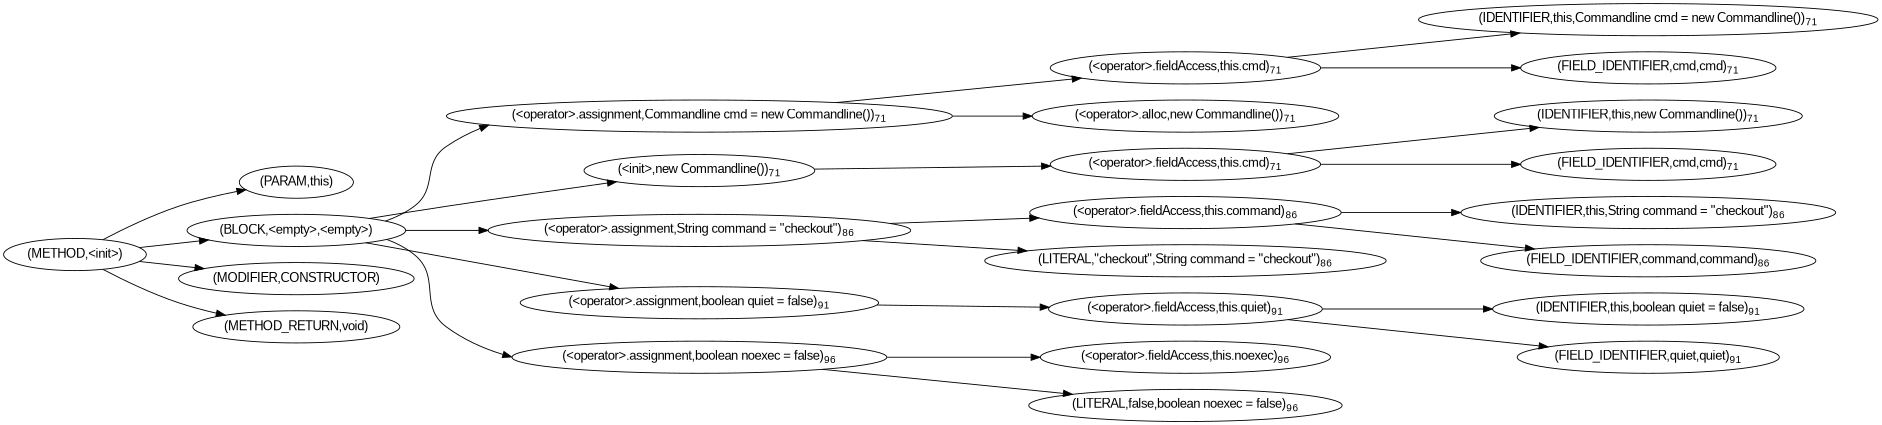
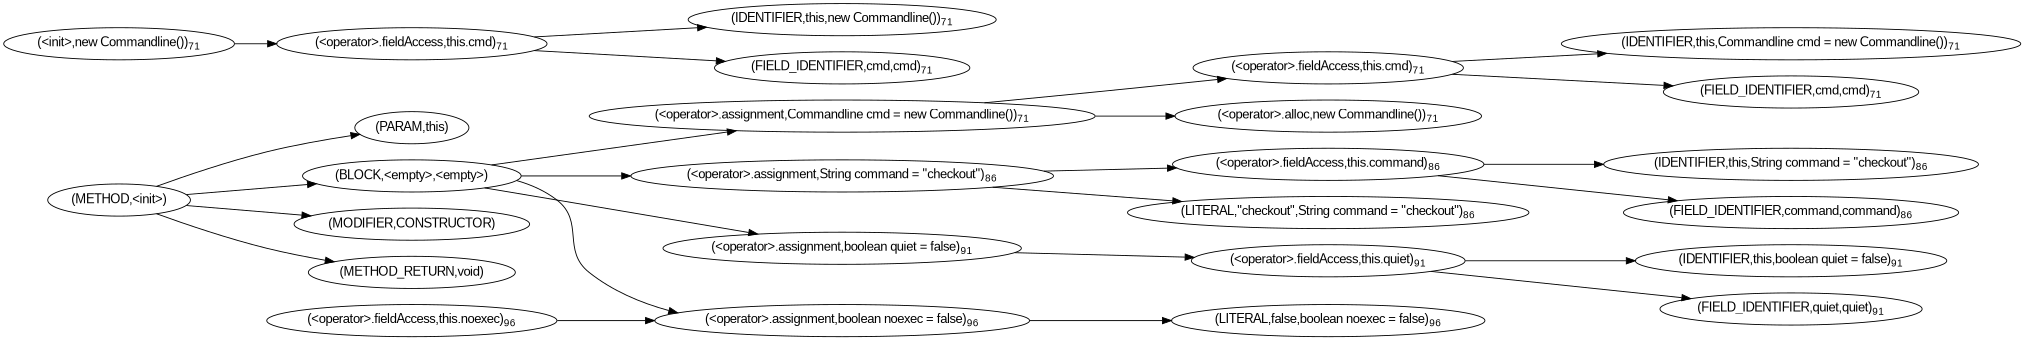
(488, 200) -> none
(959, 357) -> (601, 321)
